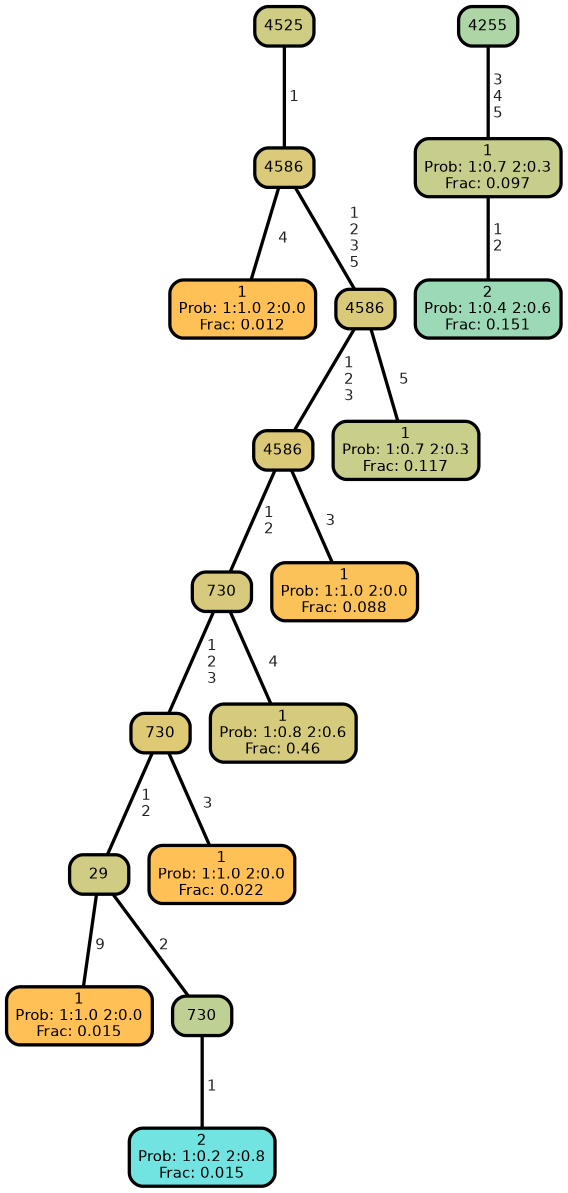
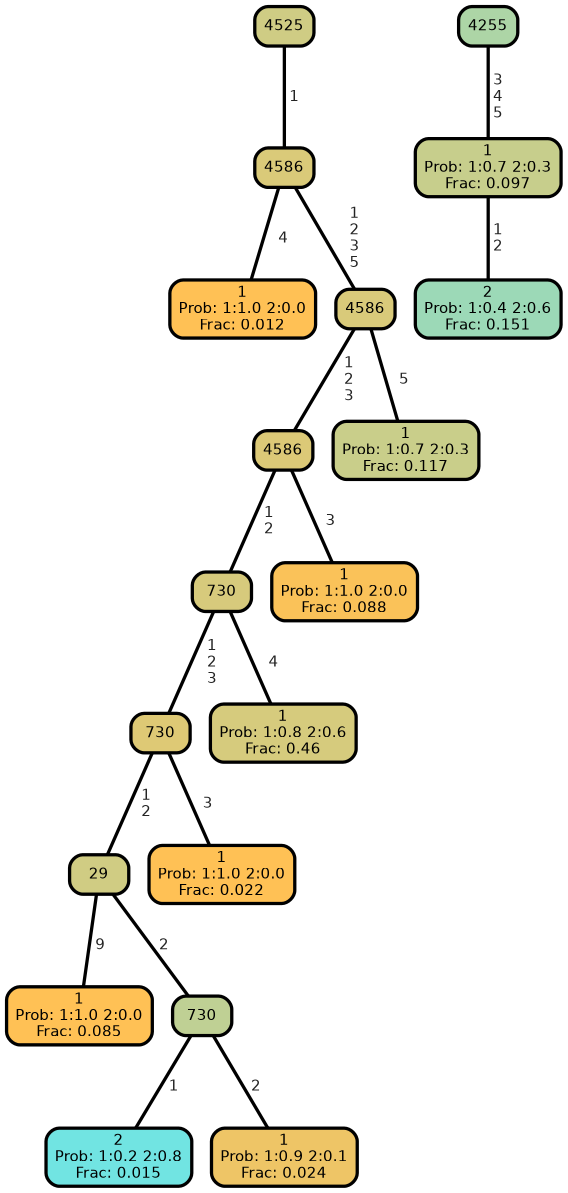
(79, 1016) -> (79, 1016)
none -> (284, 1157)
